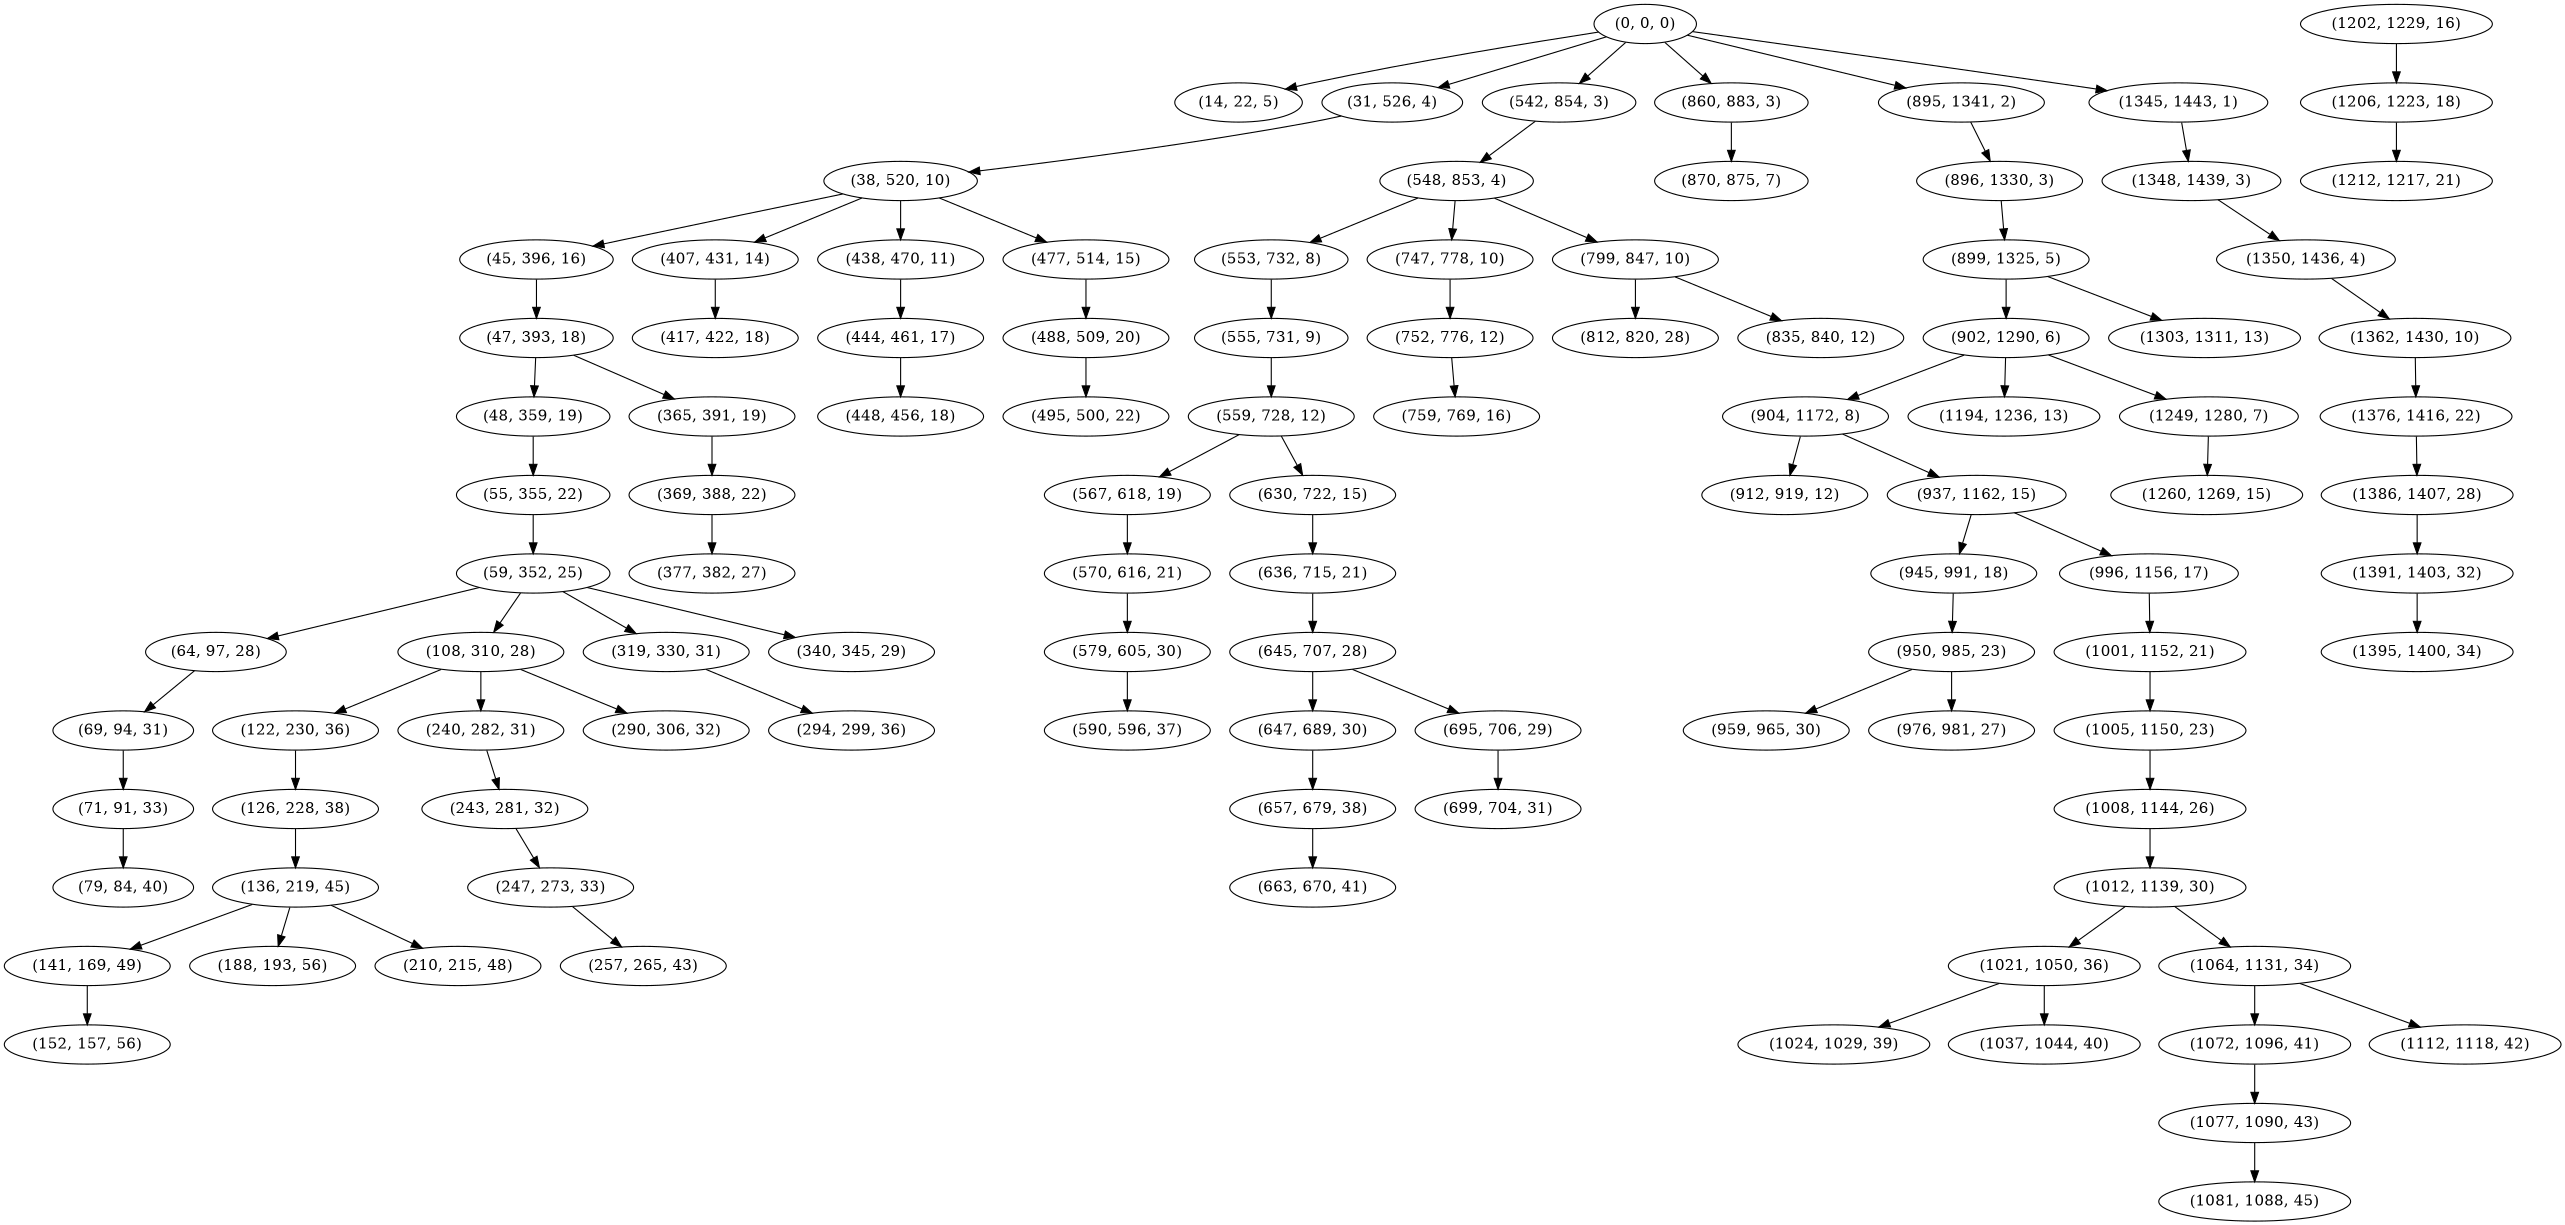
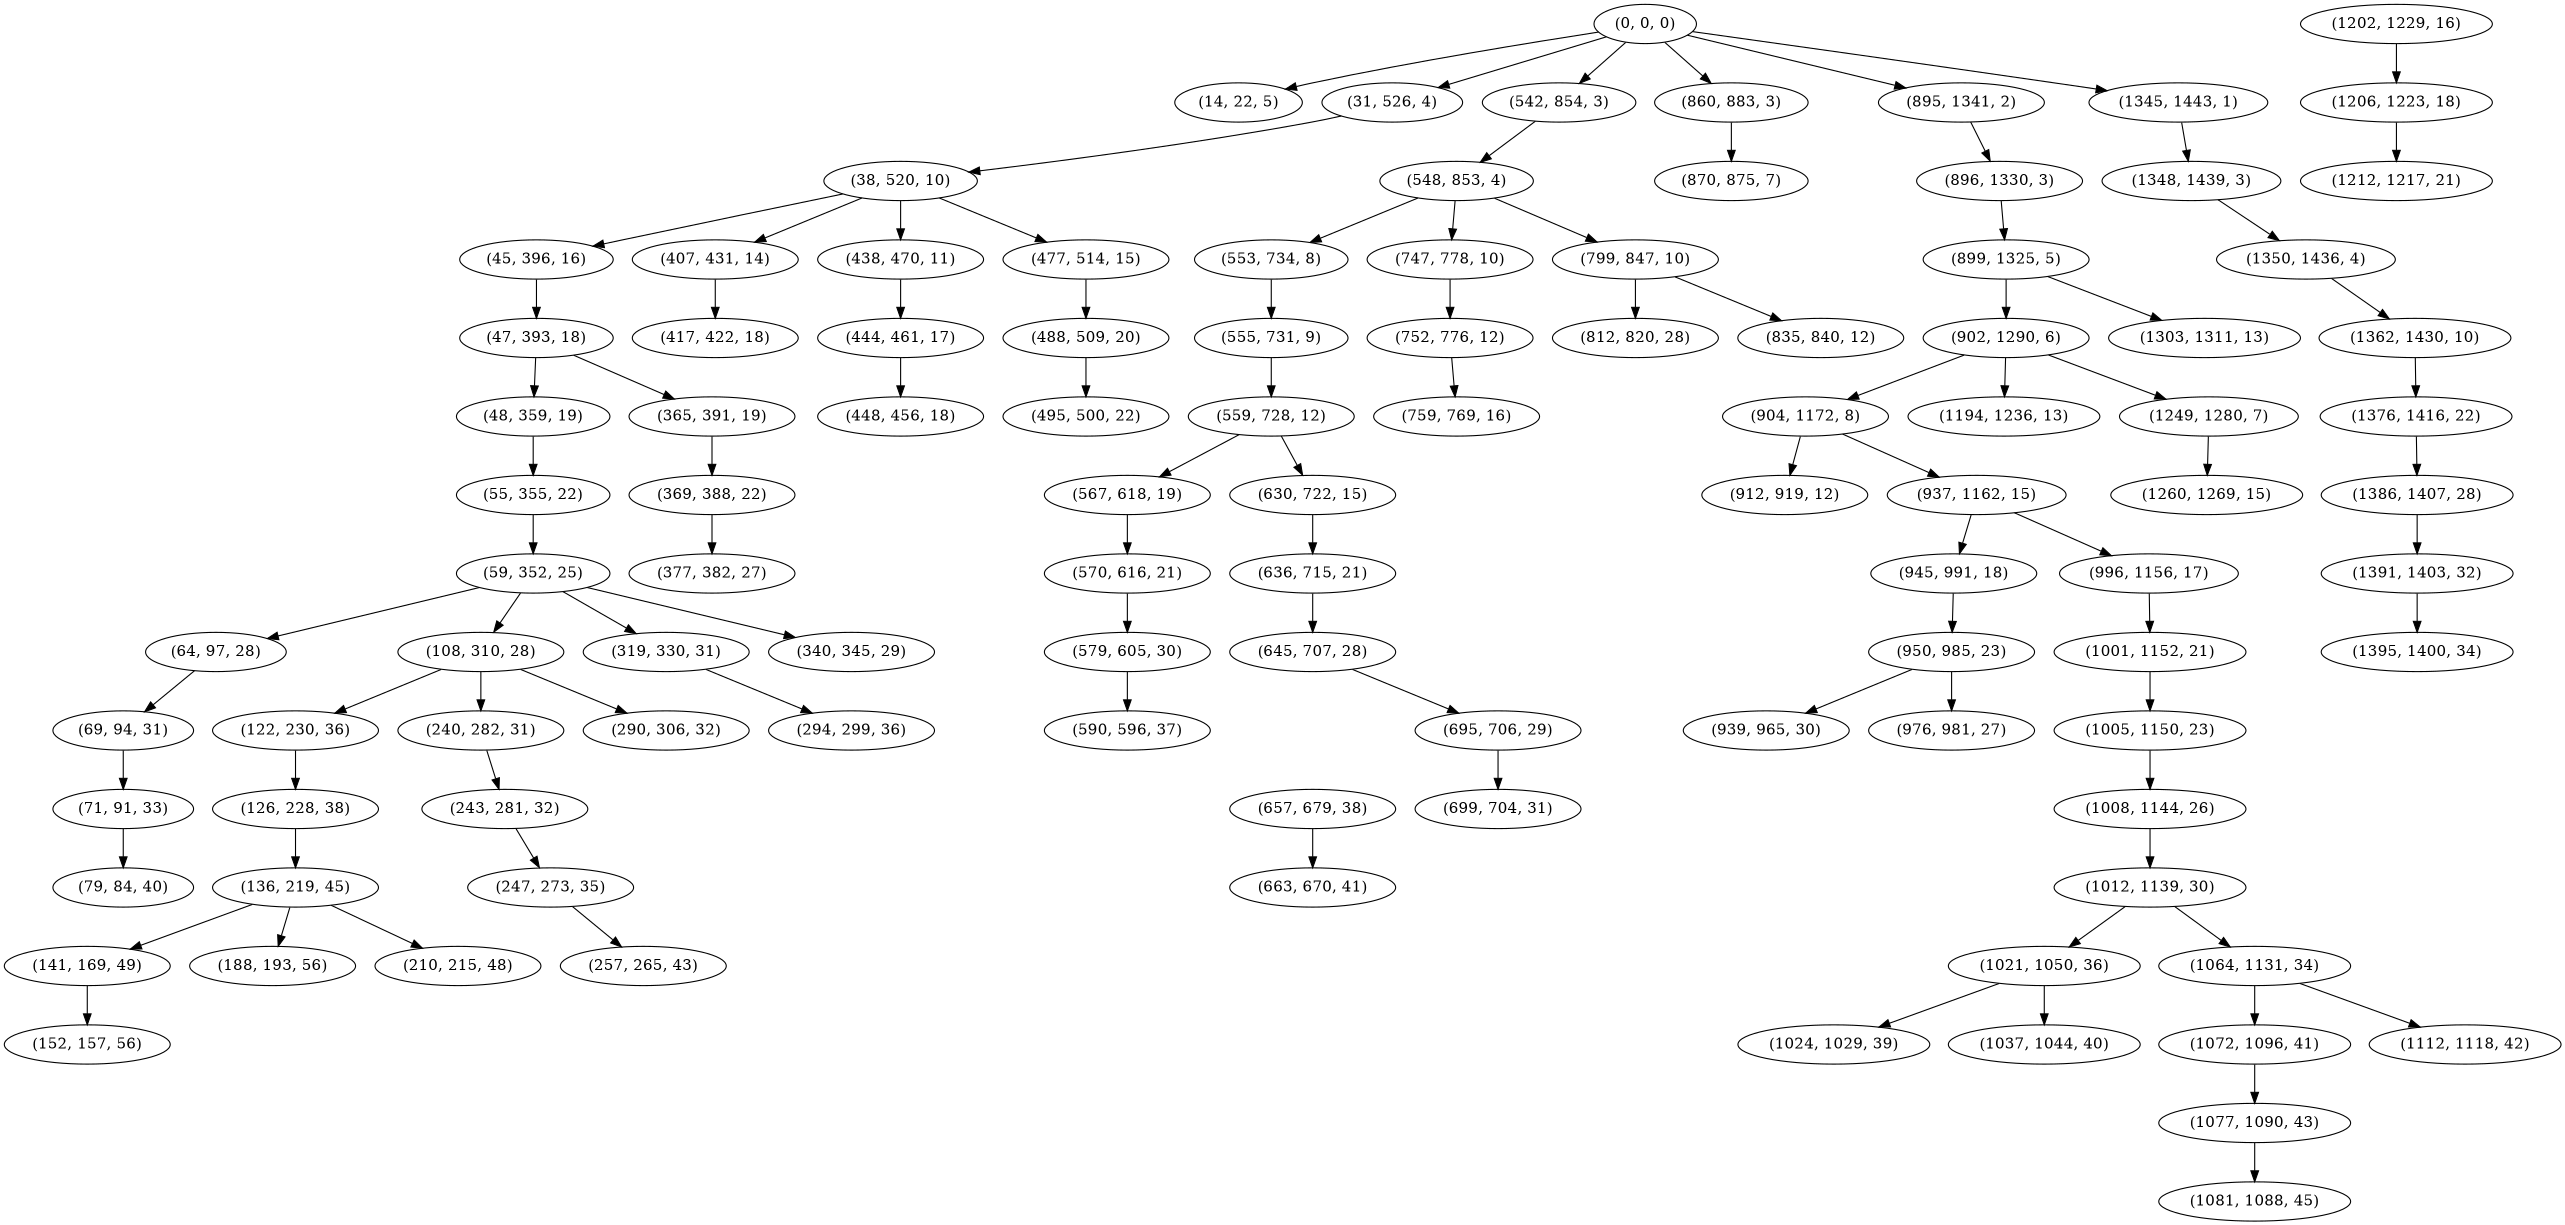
(1271, 259) -> (1271, 259)
(1313, 730) -> none
(1766, 730) -> (1766, 730)
(551, 887) -> (551, 887)
